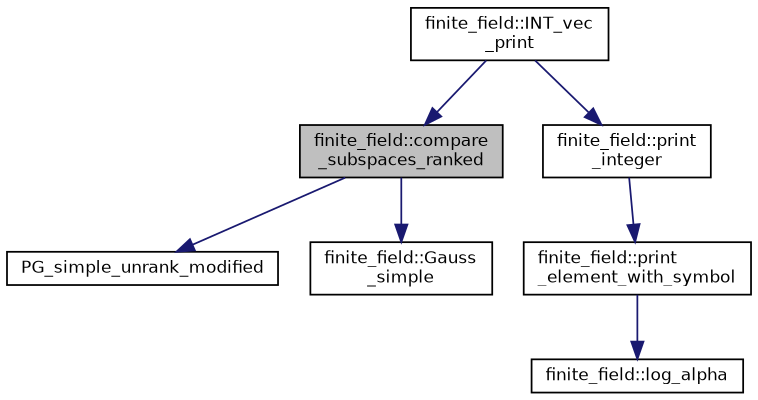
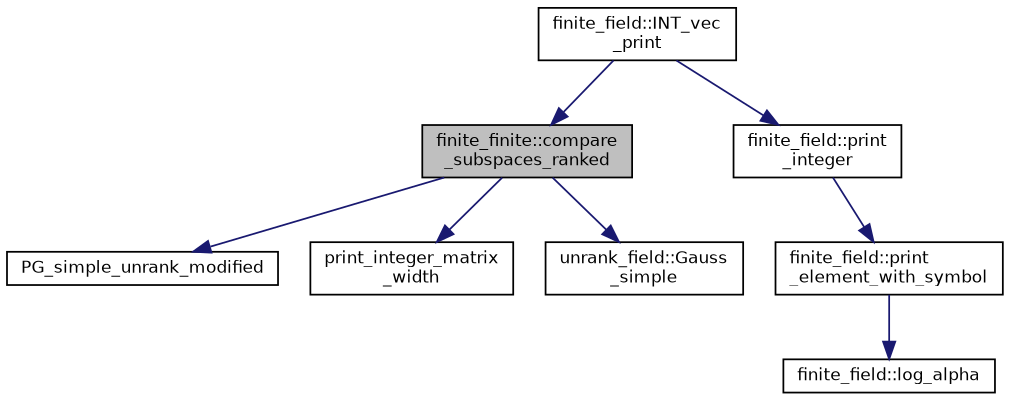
(401, 151) -> (527, 151)
(401, 268) -> (644, 268)
none -> (412, 268)
